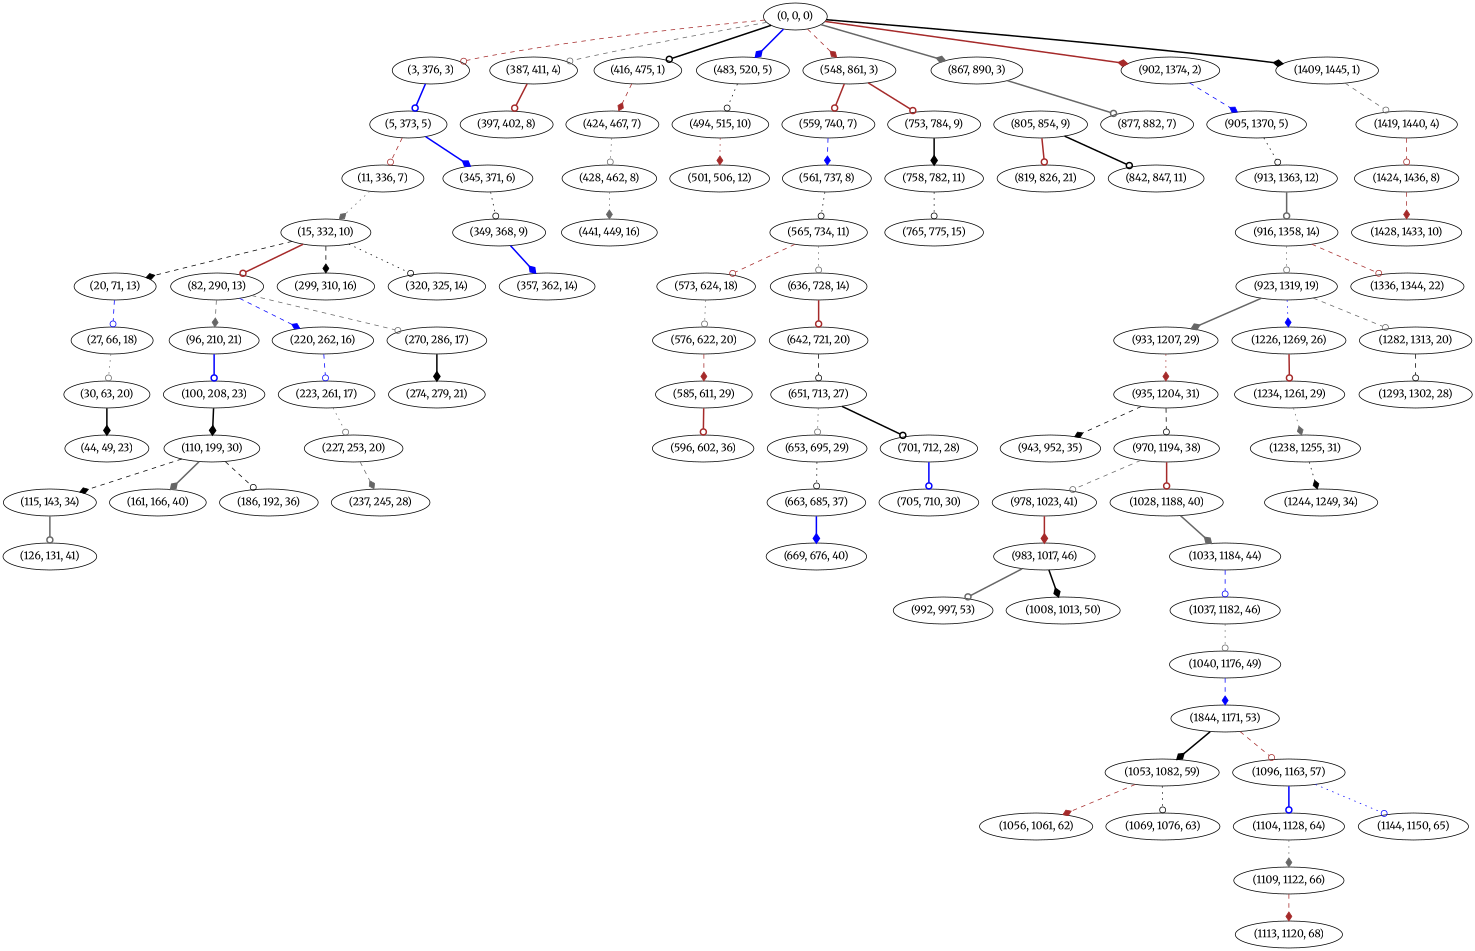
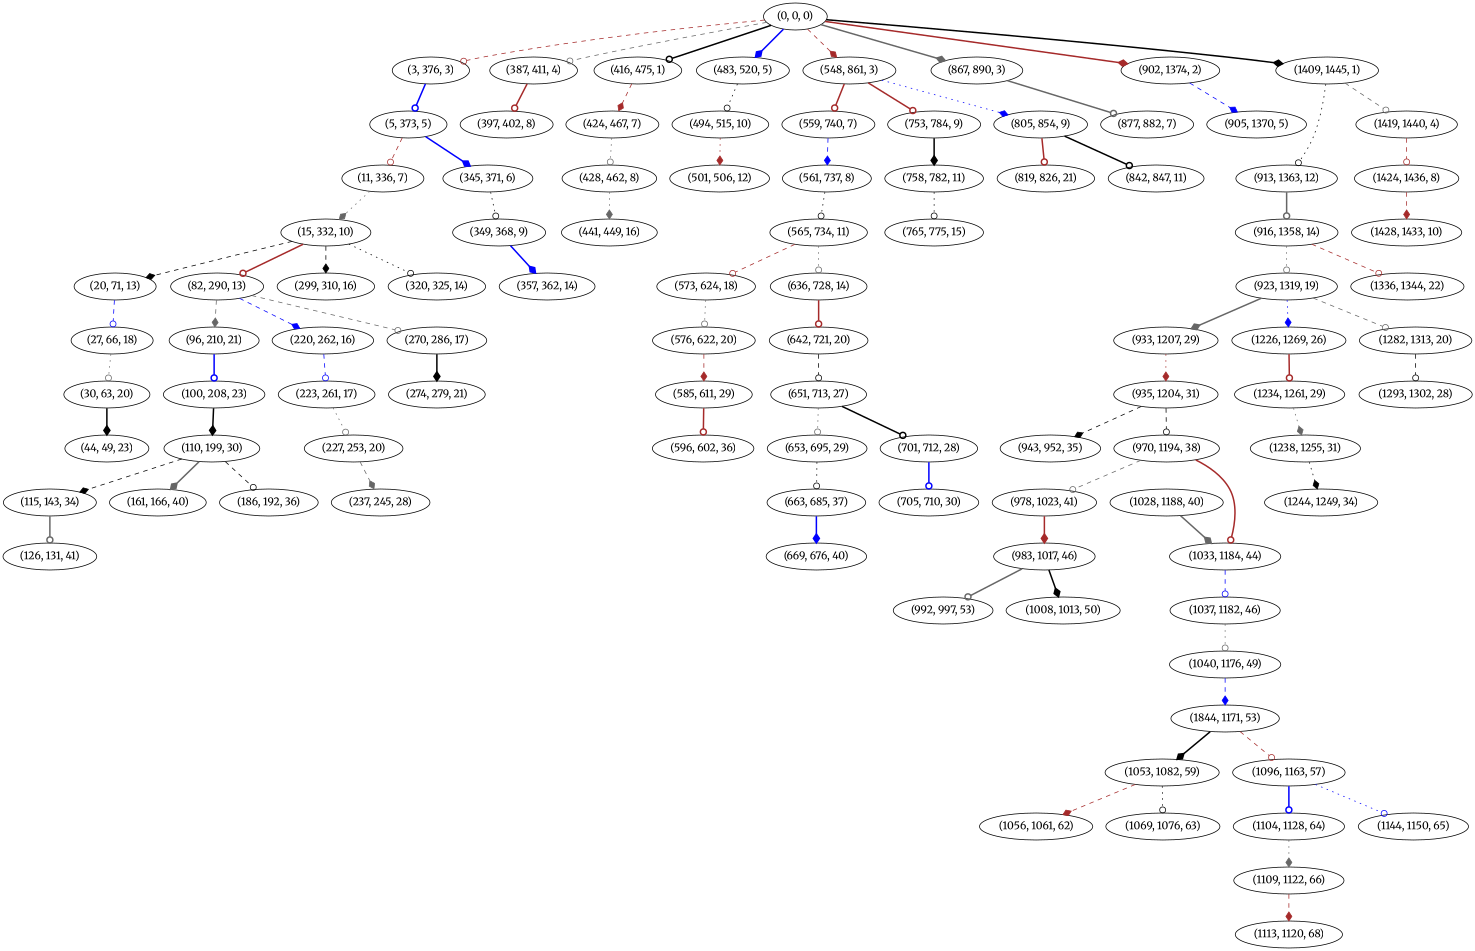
none -> (941, 96)
(1270, 149) -> (1318, 124)
(1167, 473) -> (1230, 491)
